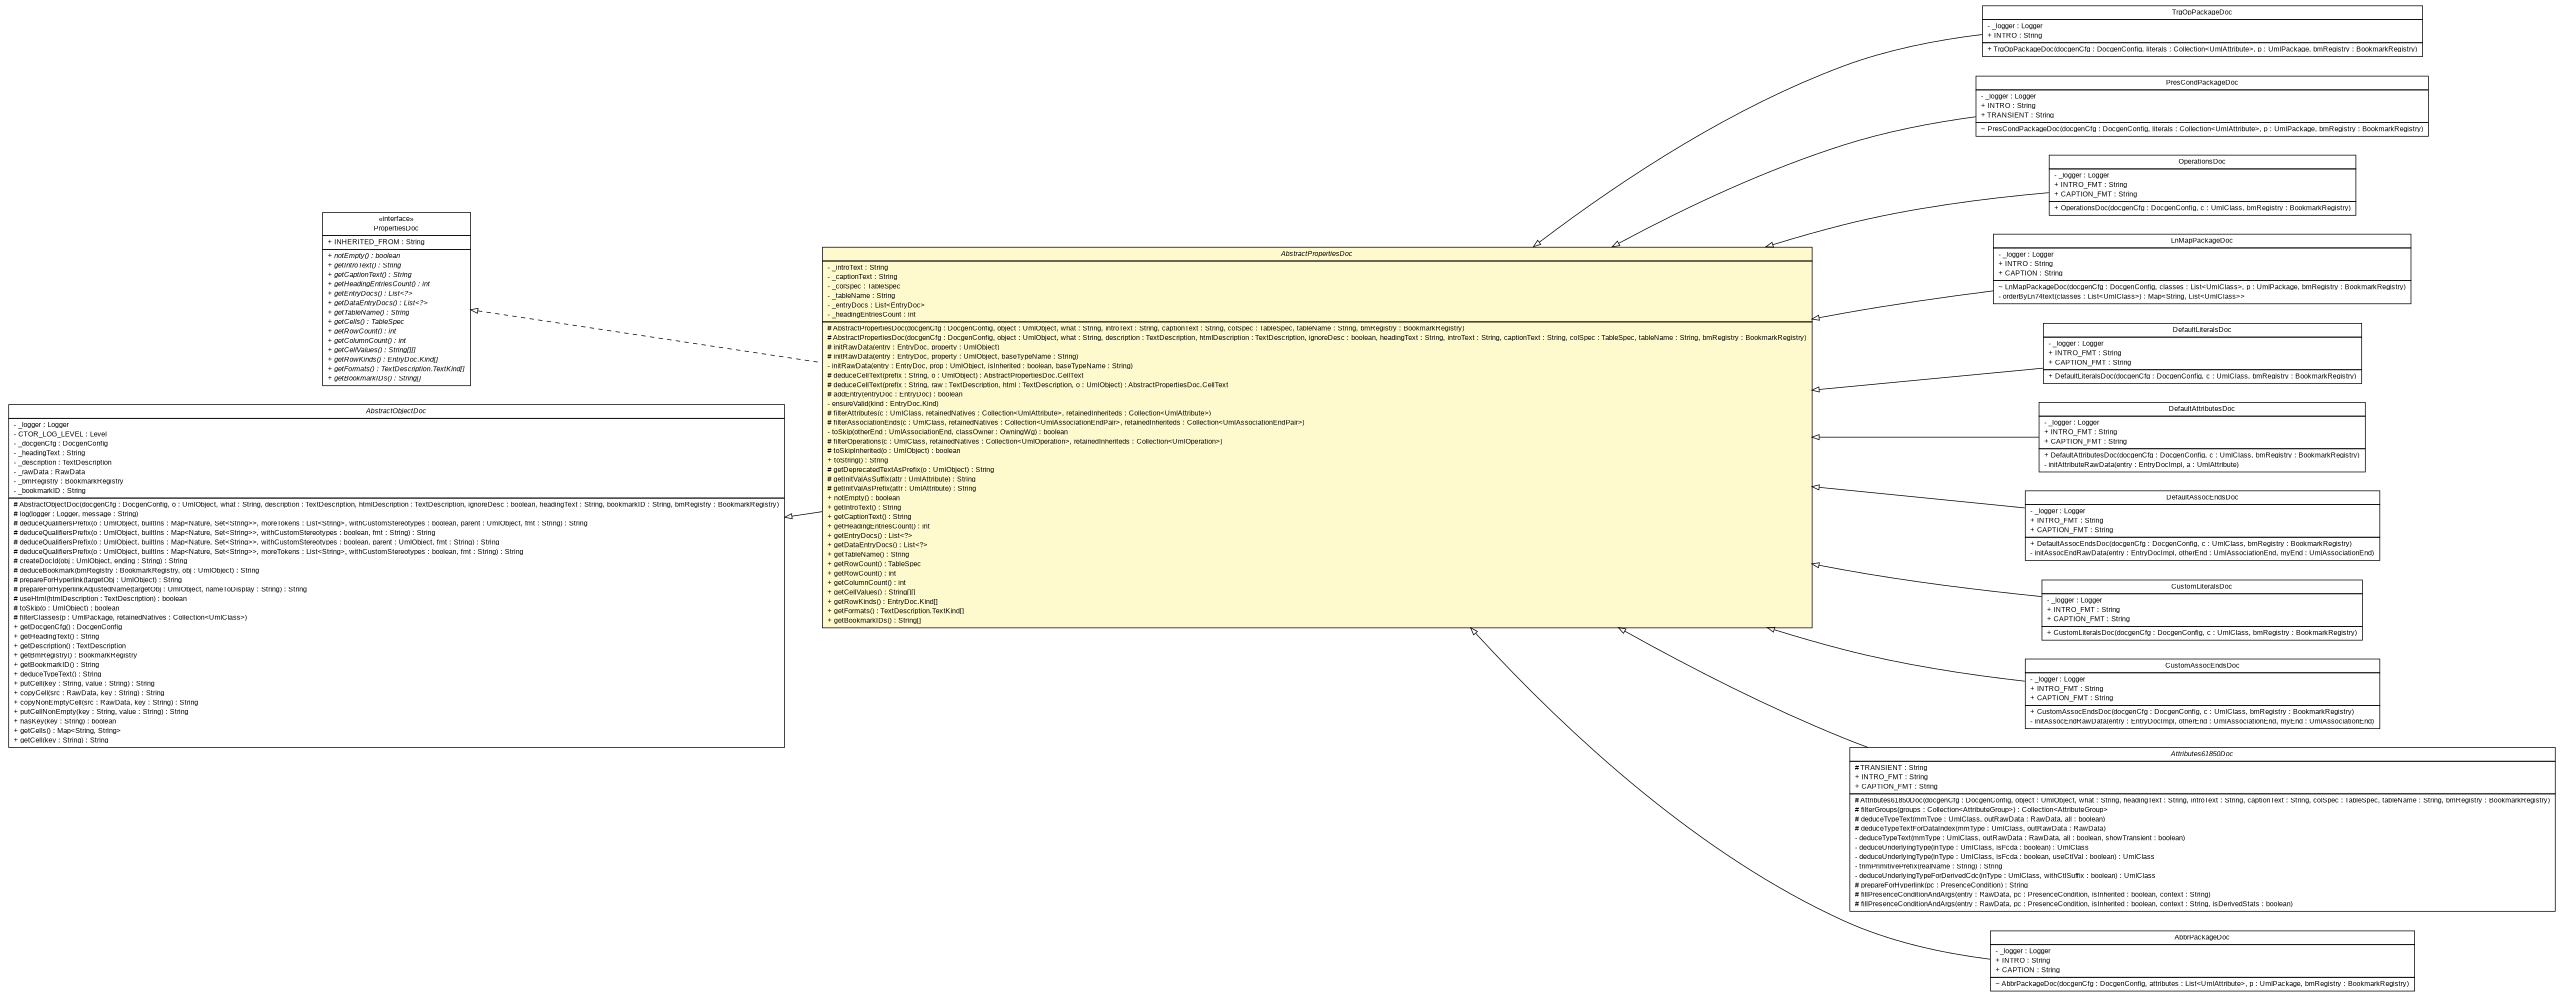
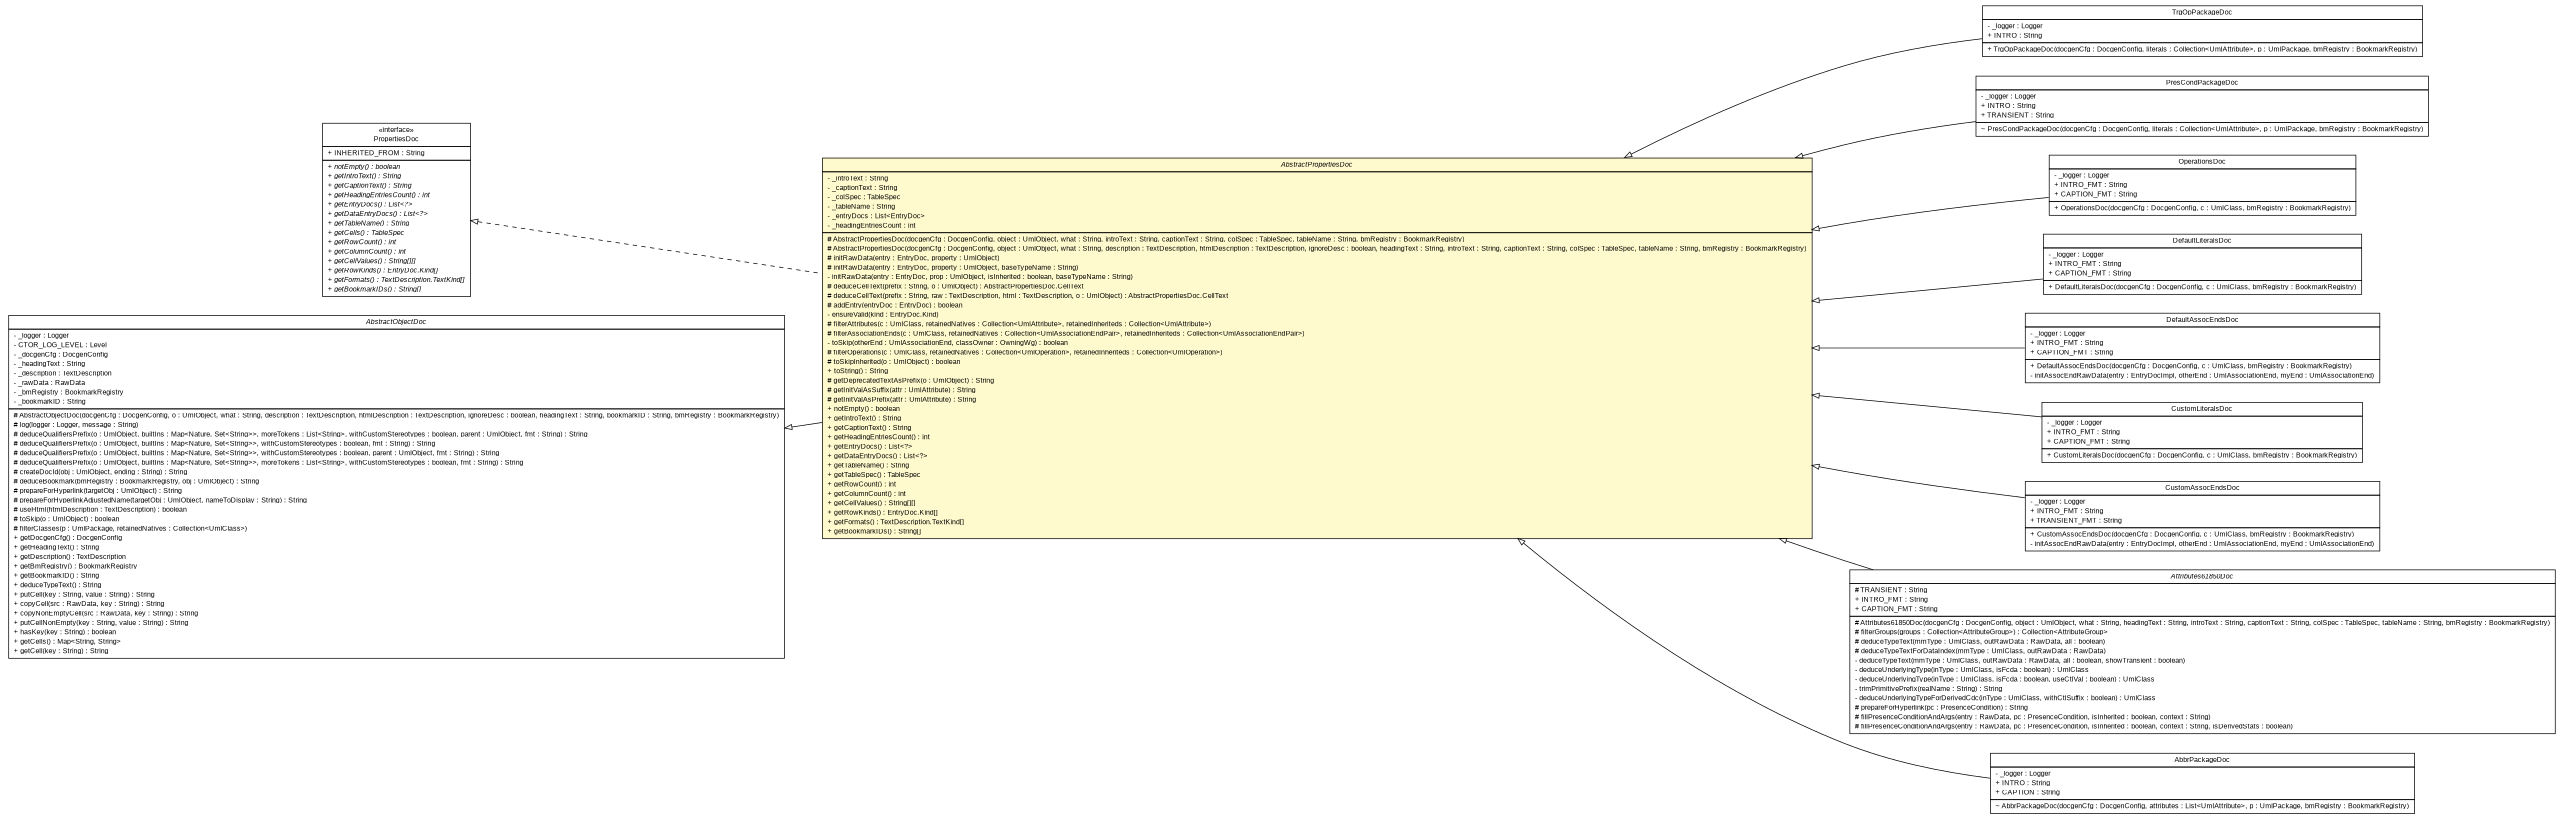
(2202, 269) -> none
(2202, 437) -> none
(875, 564) -> (874, 475)
(2072, 698) -> (2076, 521)
